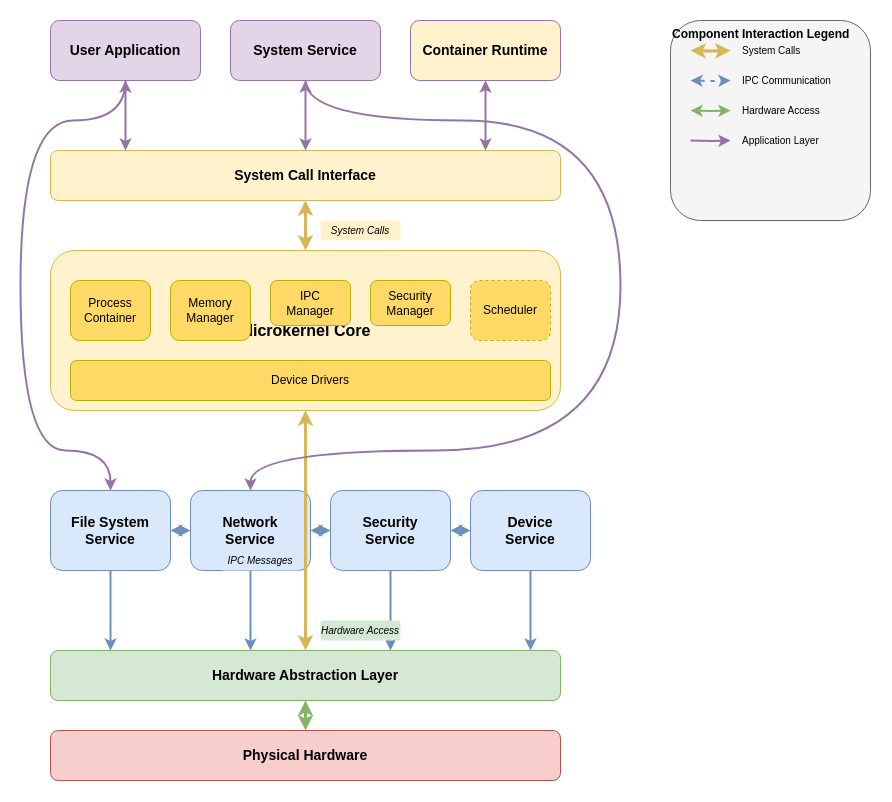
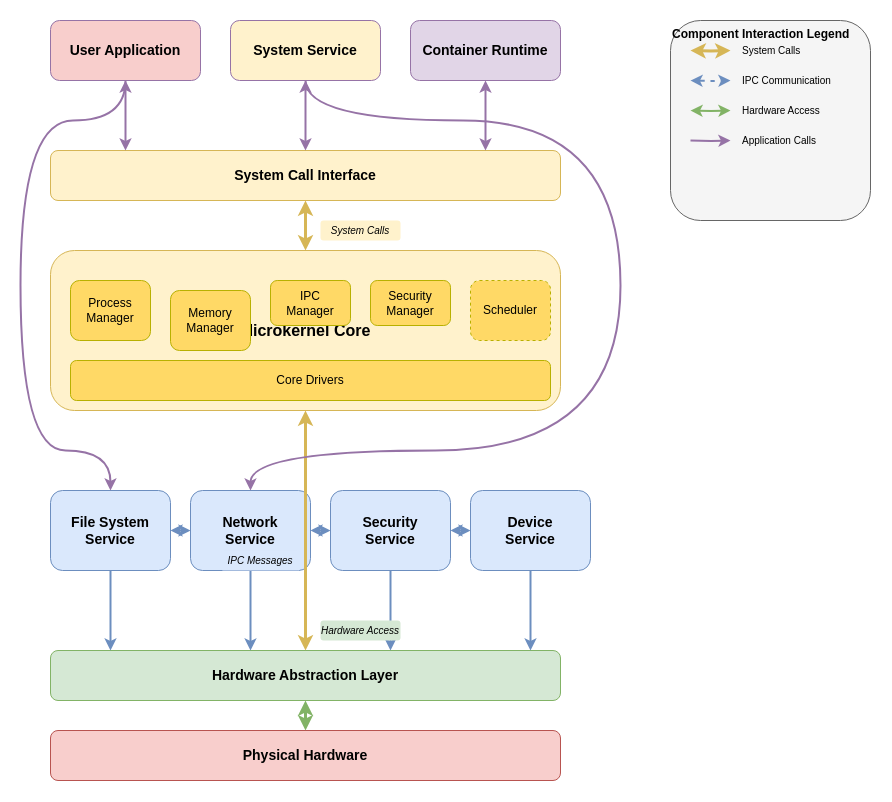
(126, 51) -> (126, 51)
(306, 51) -> (306, 51)
(486, 51) -> (486, 51)
(785, 141) -> (782, 141)
(111, 311) -> (111, 311)
(211, 311) -> (211, 321)
(311, 381) -> (311, 381)
